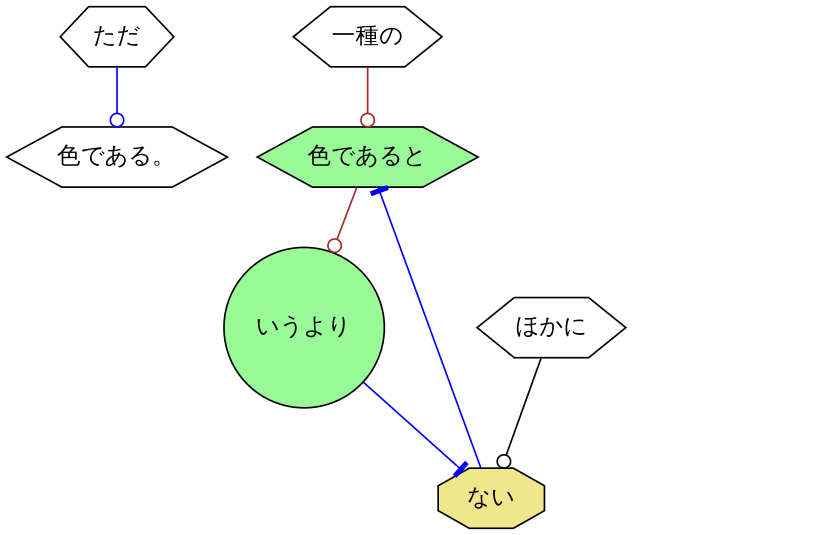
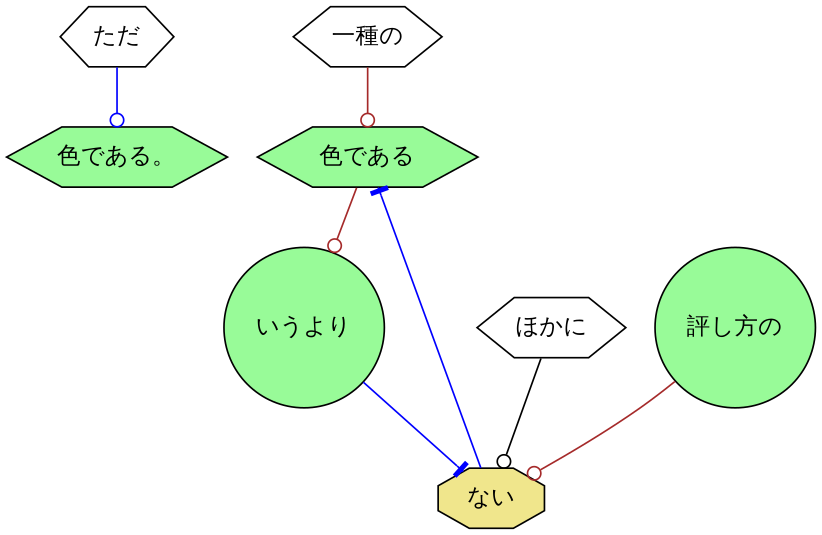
(117, 157) -> (117, 157)
(368, 157) -> (368, 157)
none -> (735, 328)
